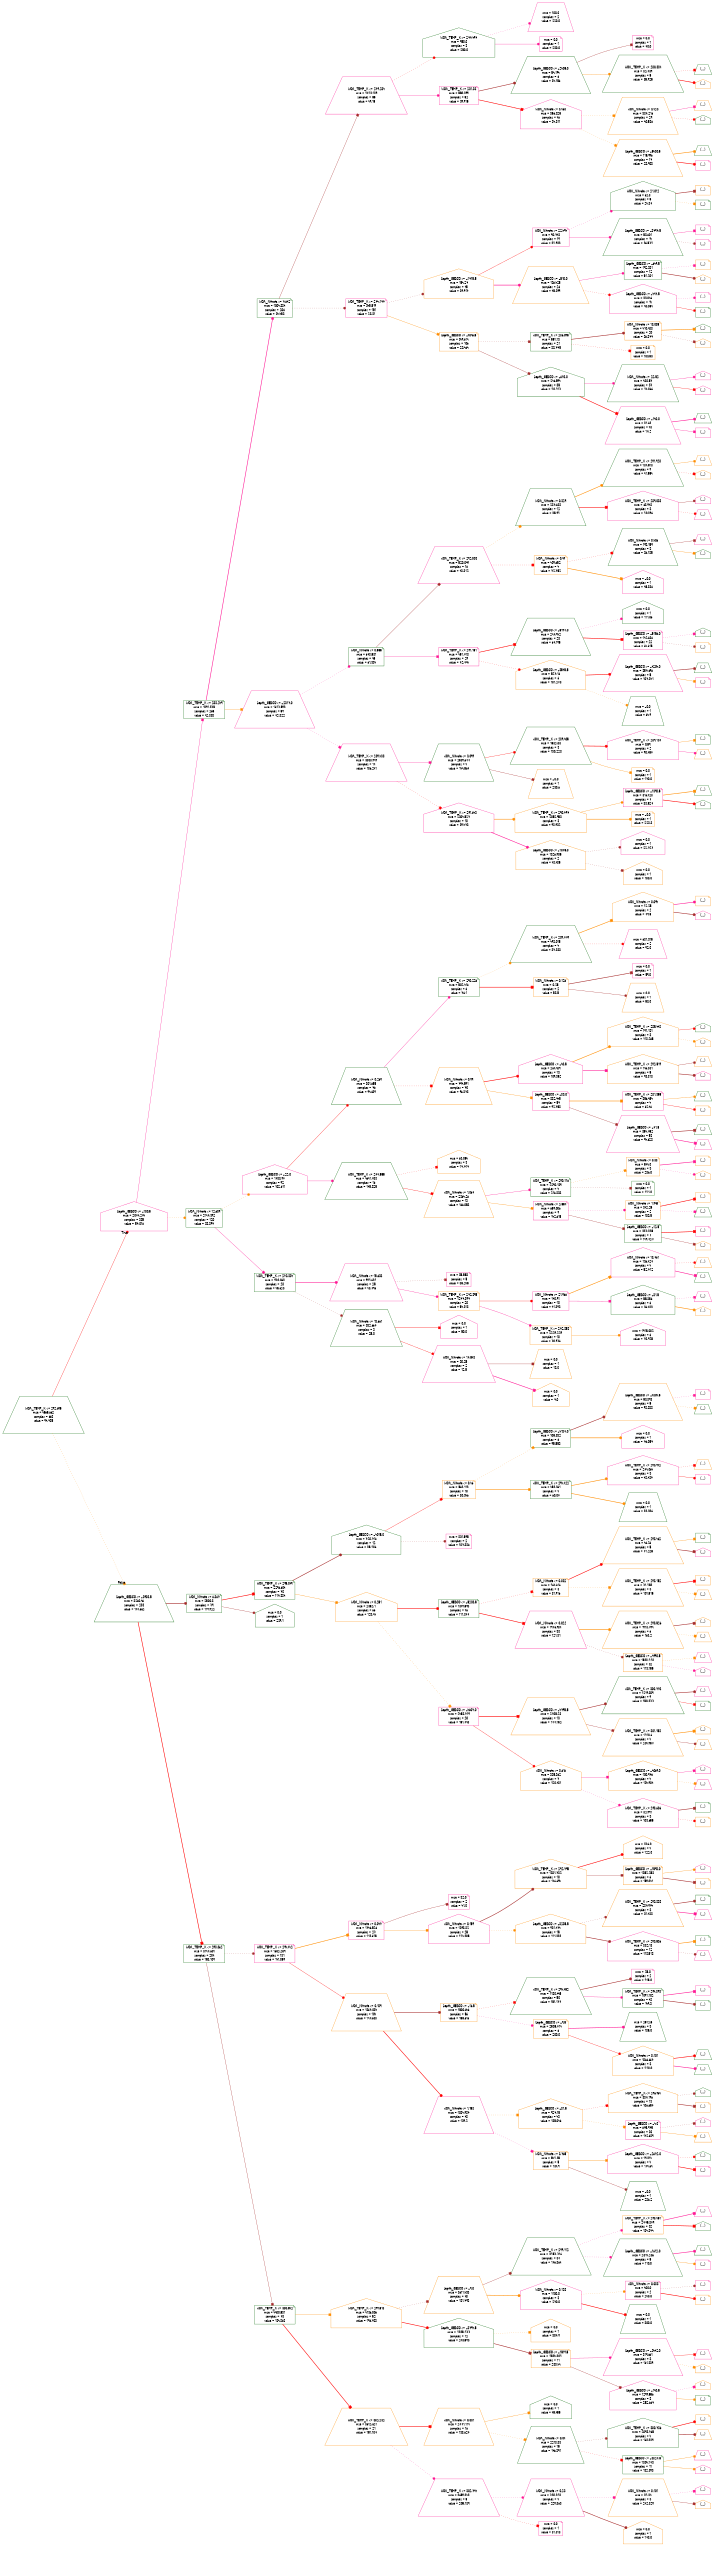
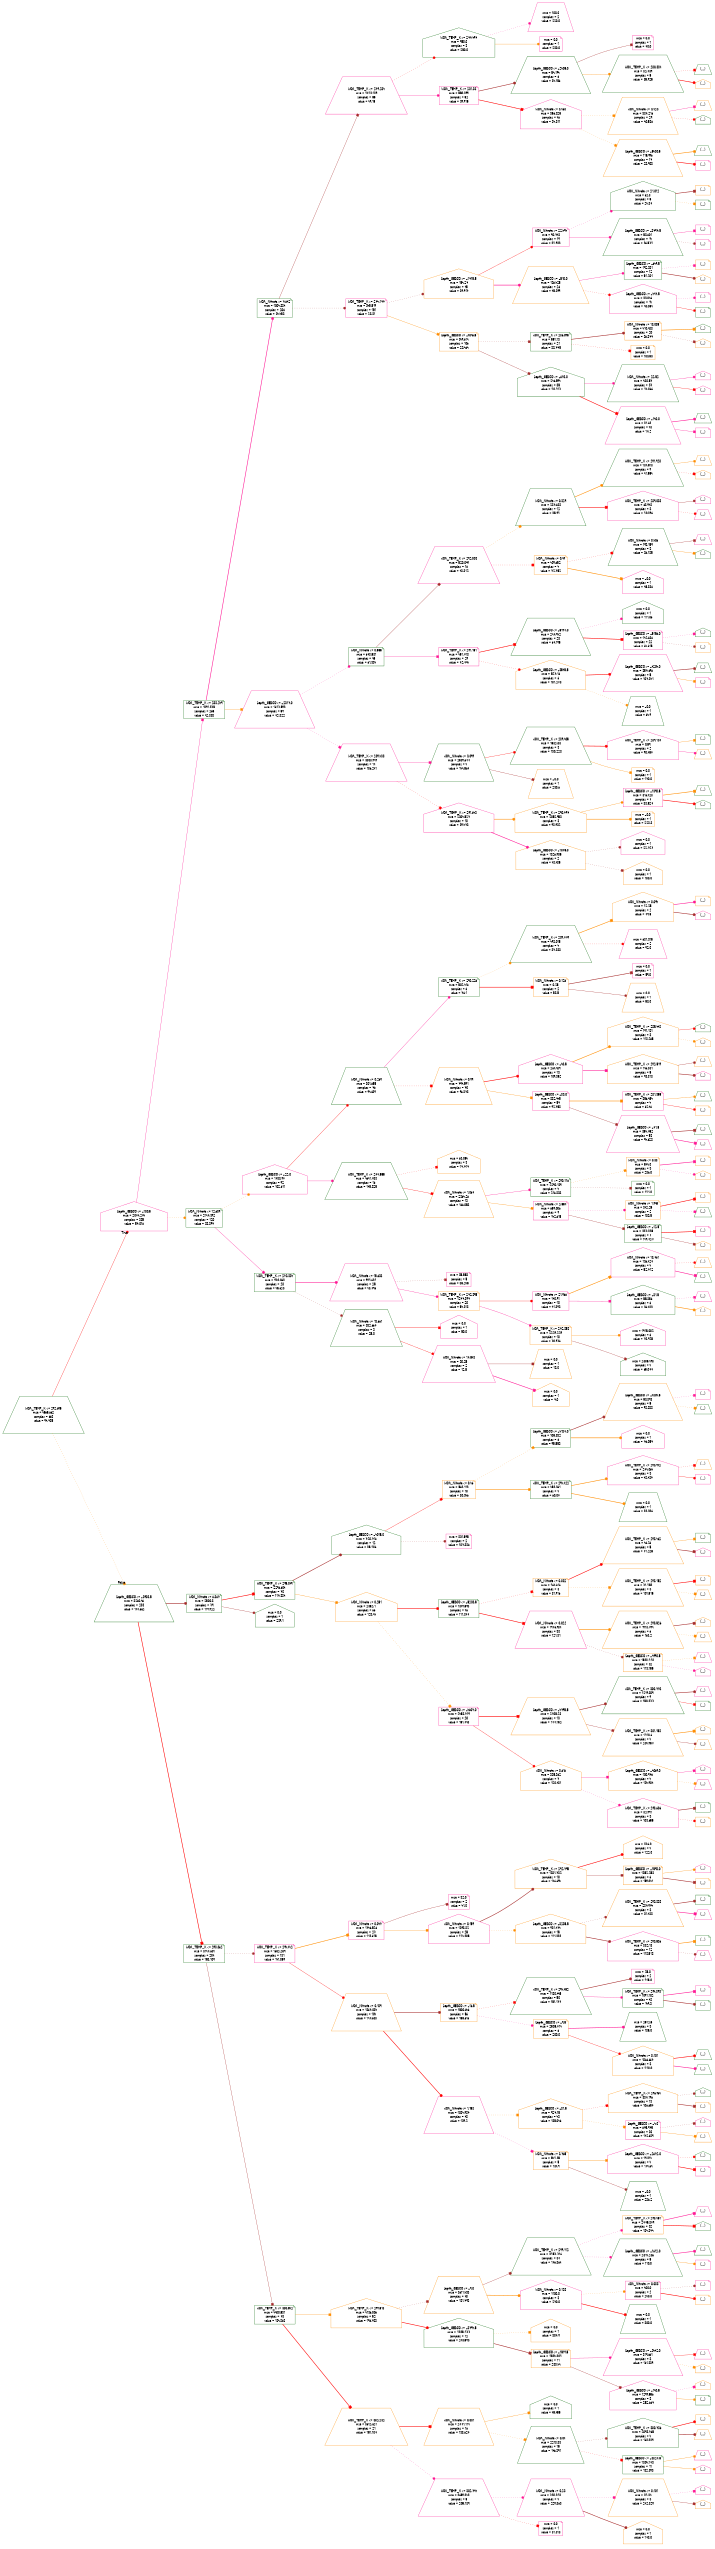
(516, 44) -> (516, 44)
none -> (643, 1366)
